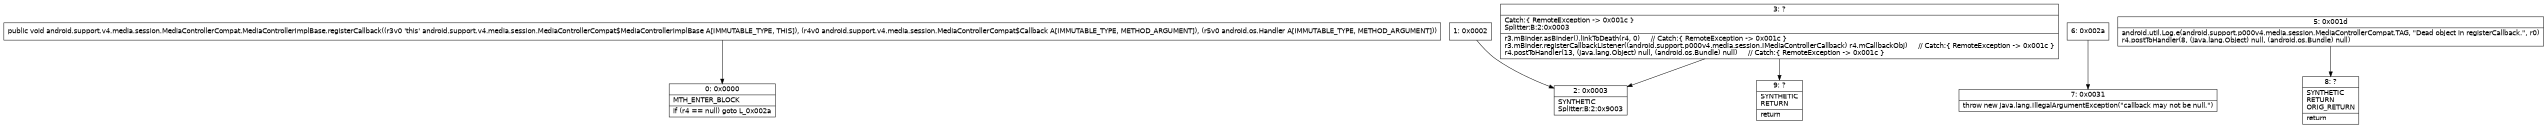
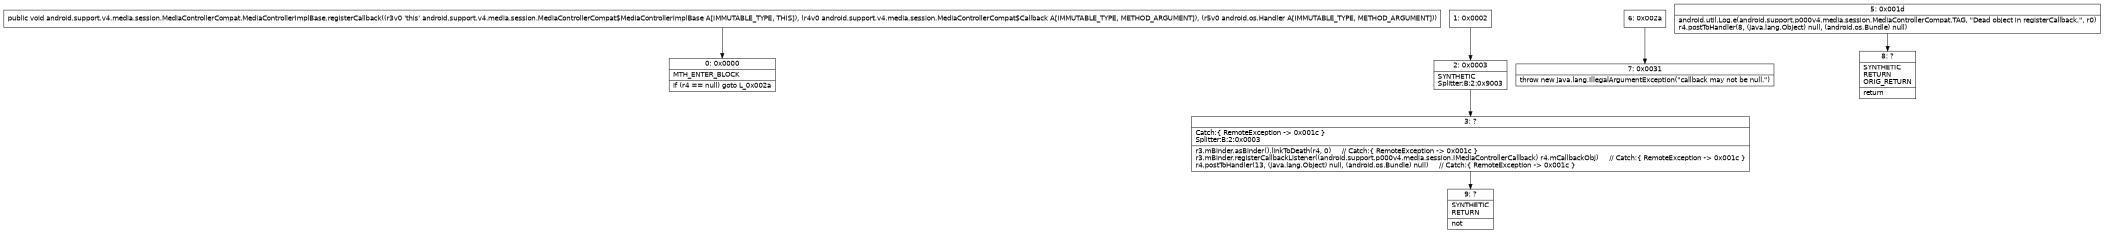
(1668, 72) -> (1470, 101)
(1771, 115) -> (1457, 224)
